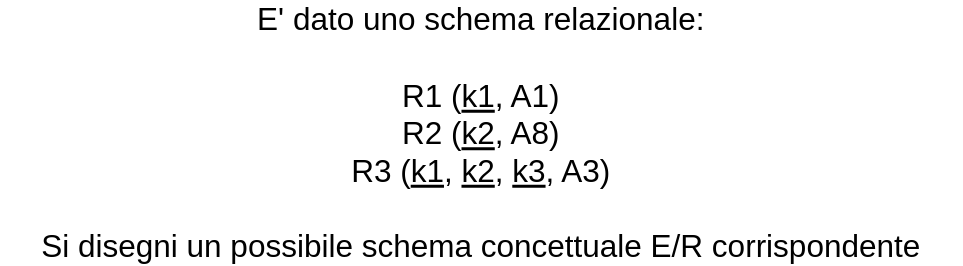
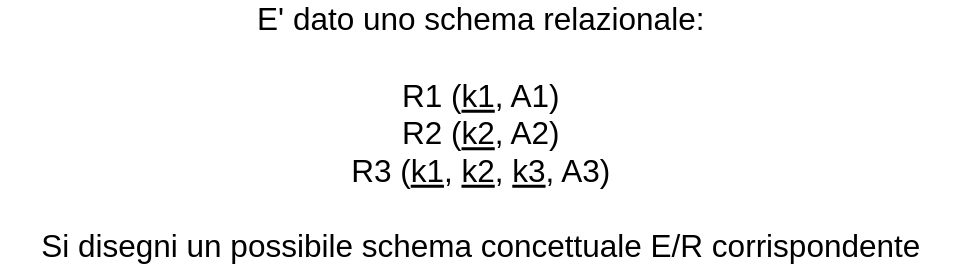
(482, 133) -> (482, 133)
